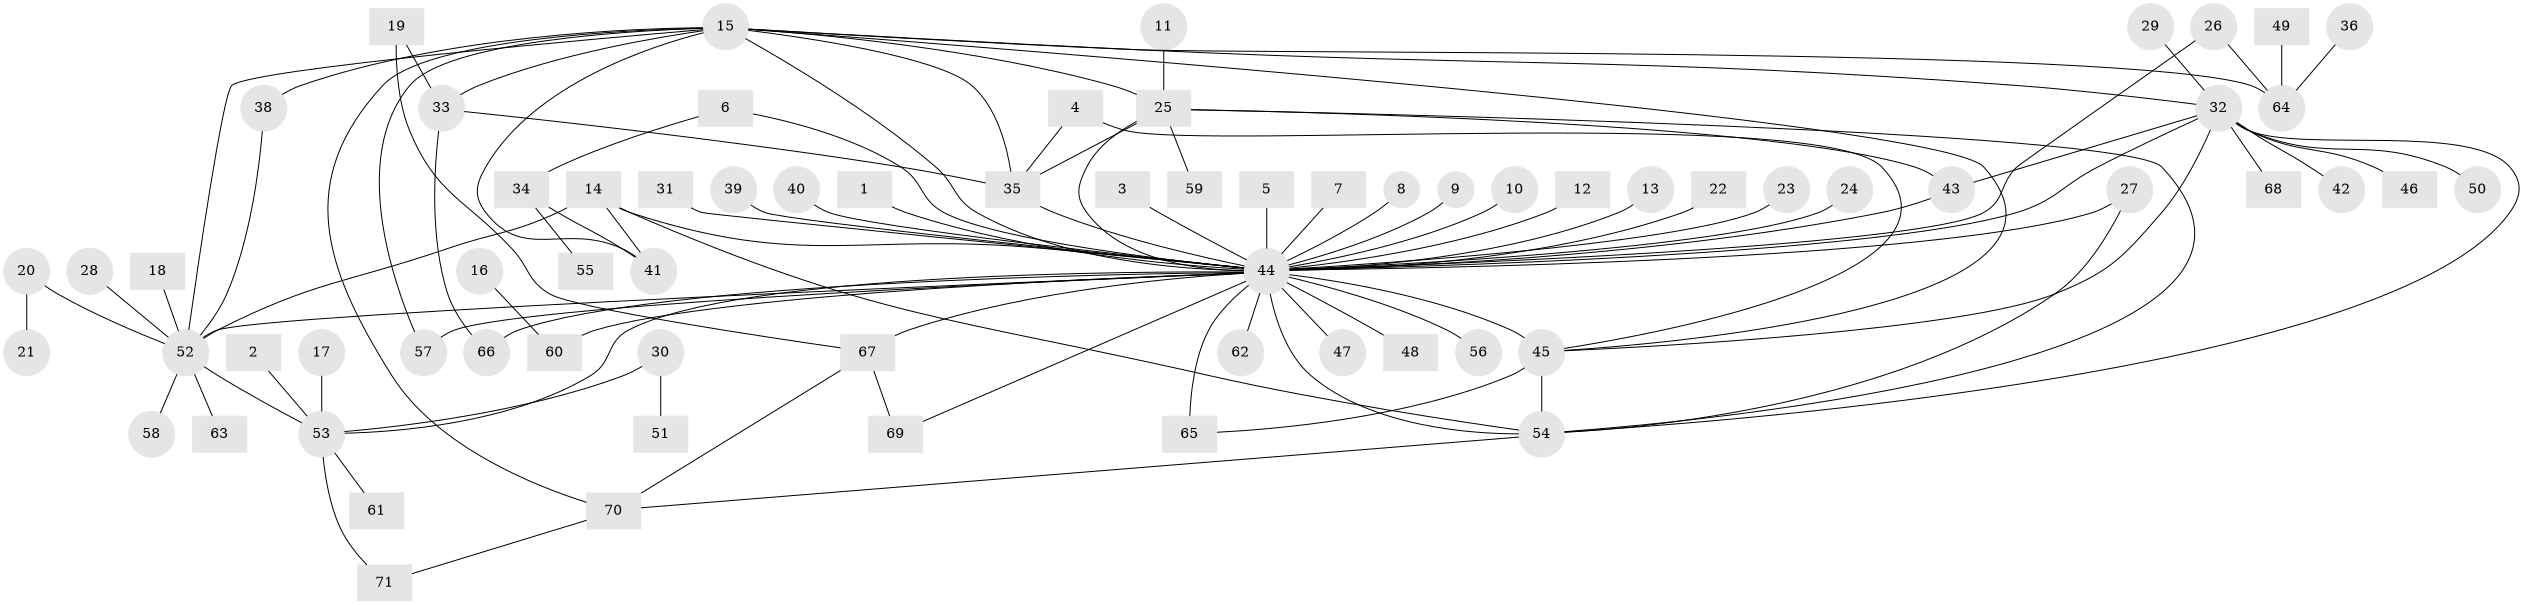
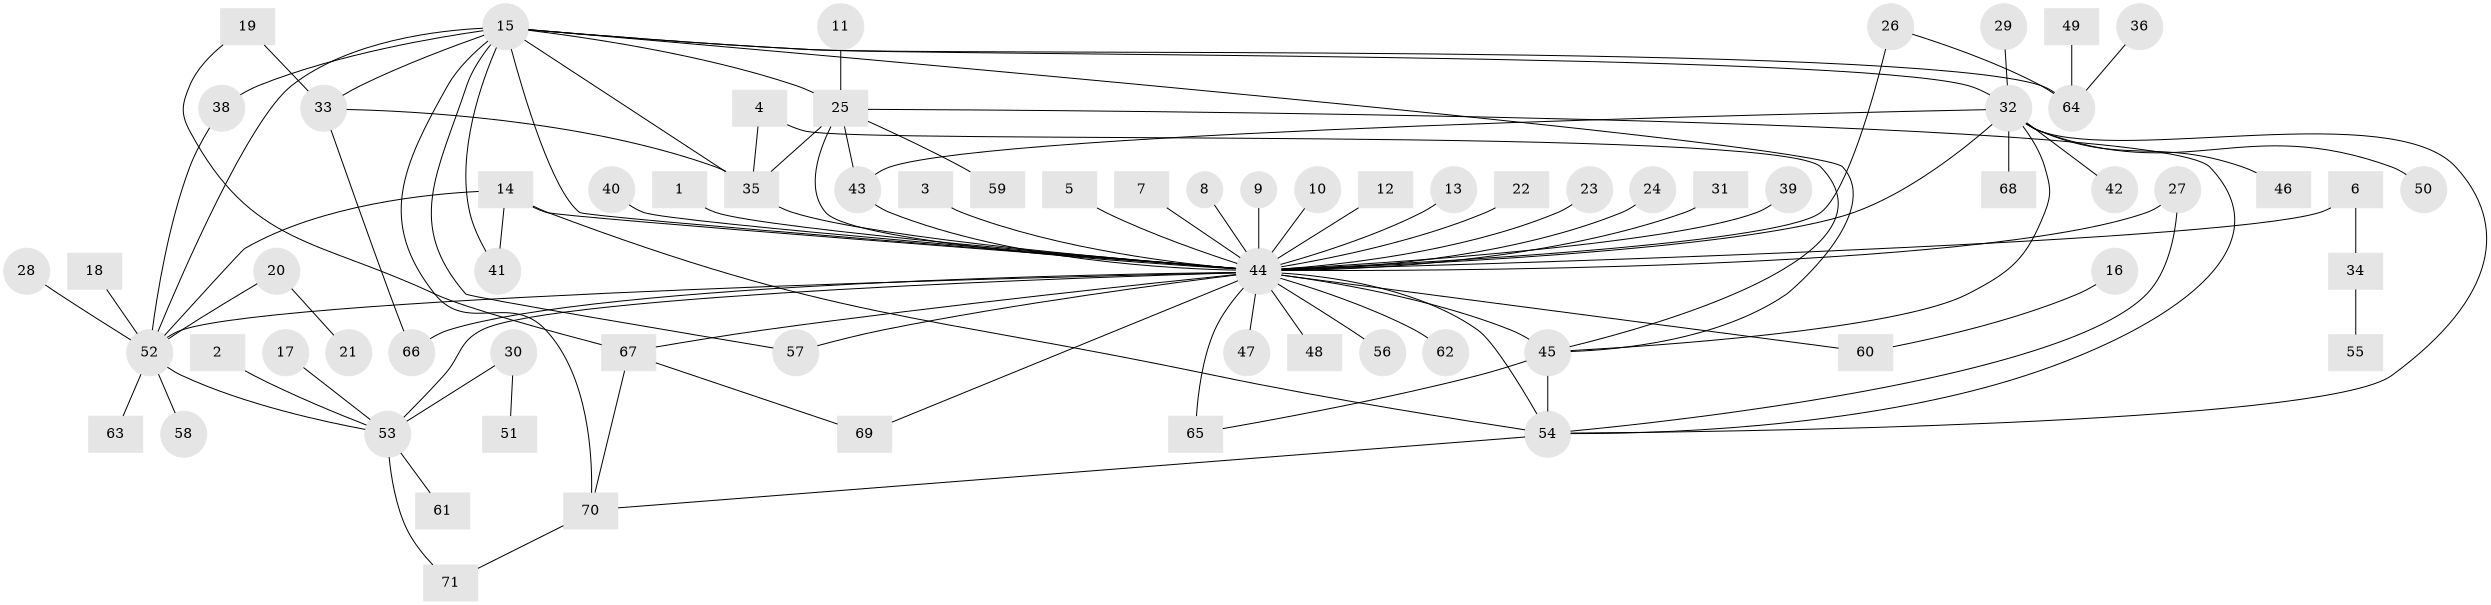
(592, 232) -> none
